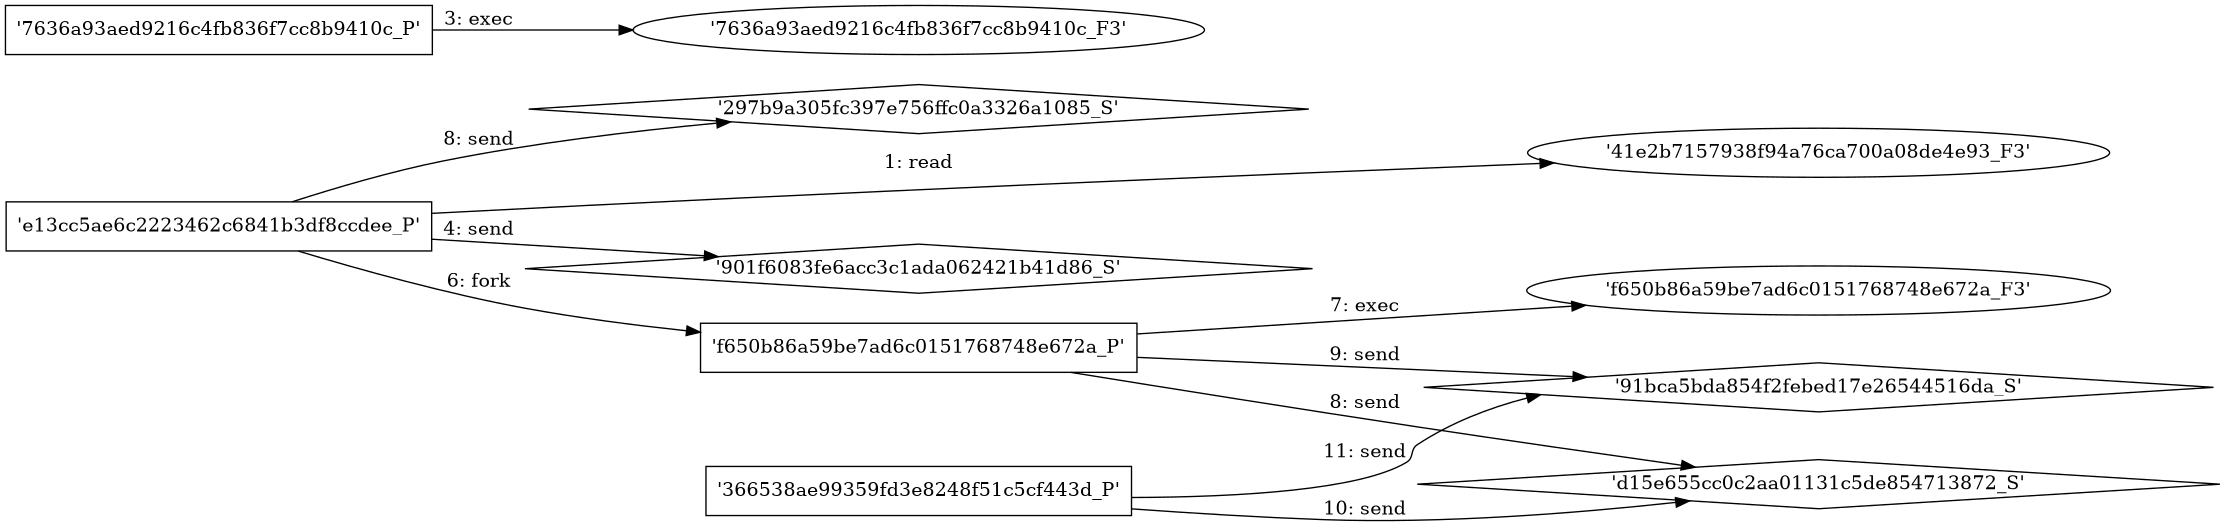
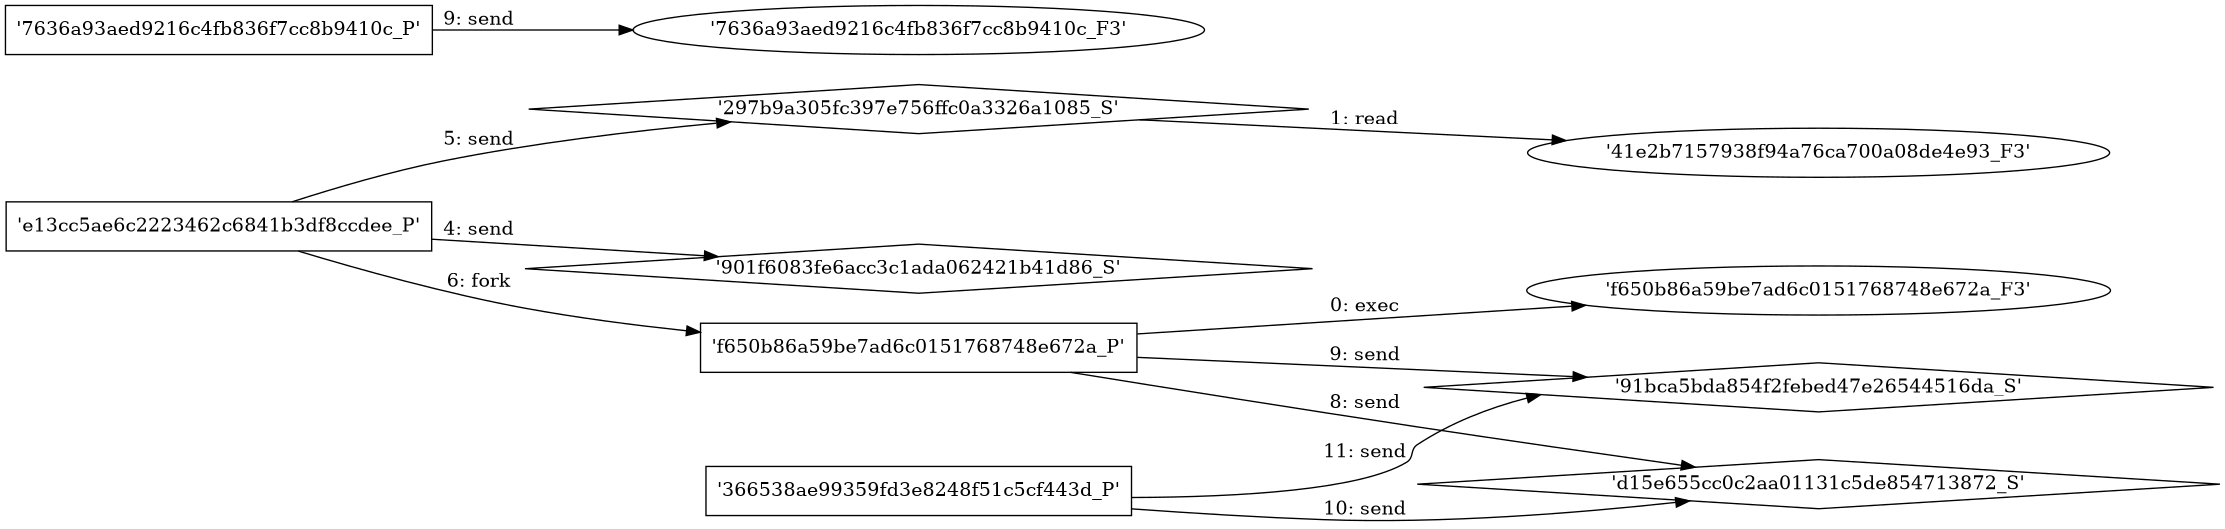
(479, 20) -> (479, 20)
(479, 140) -> (479, 140)
(986, 187) -> (1346, 130)
(1365, 306) -> (1365, 306)
(1819, 387) -> (1819, 387)
